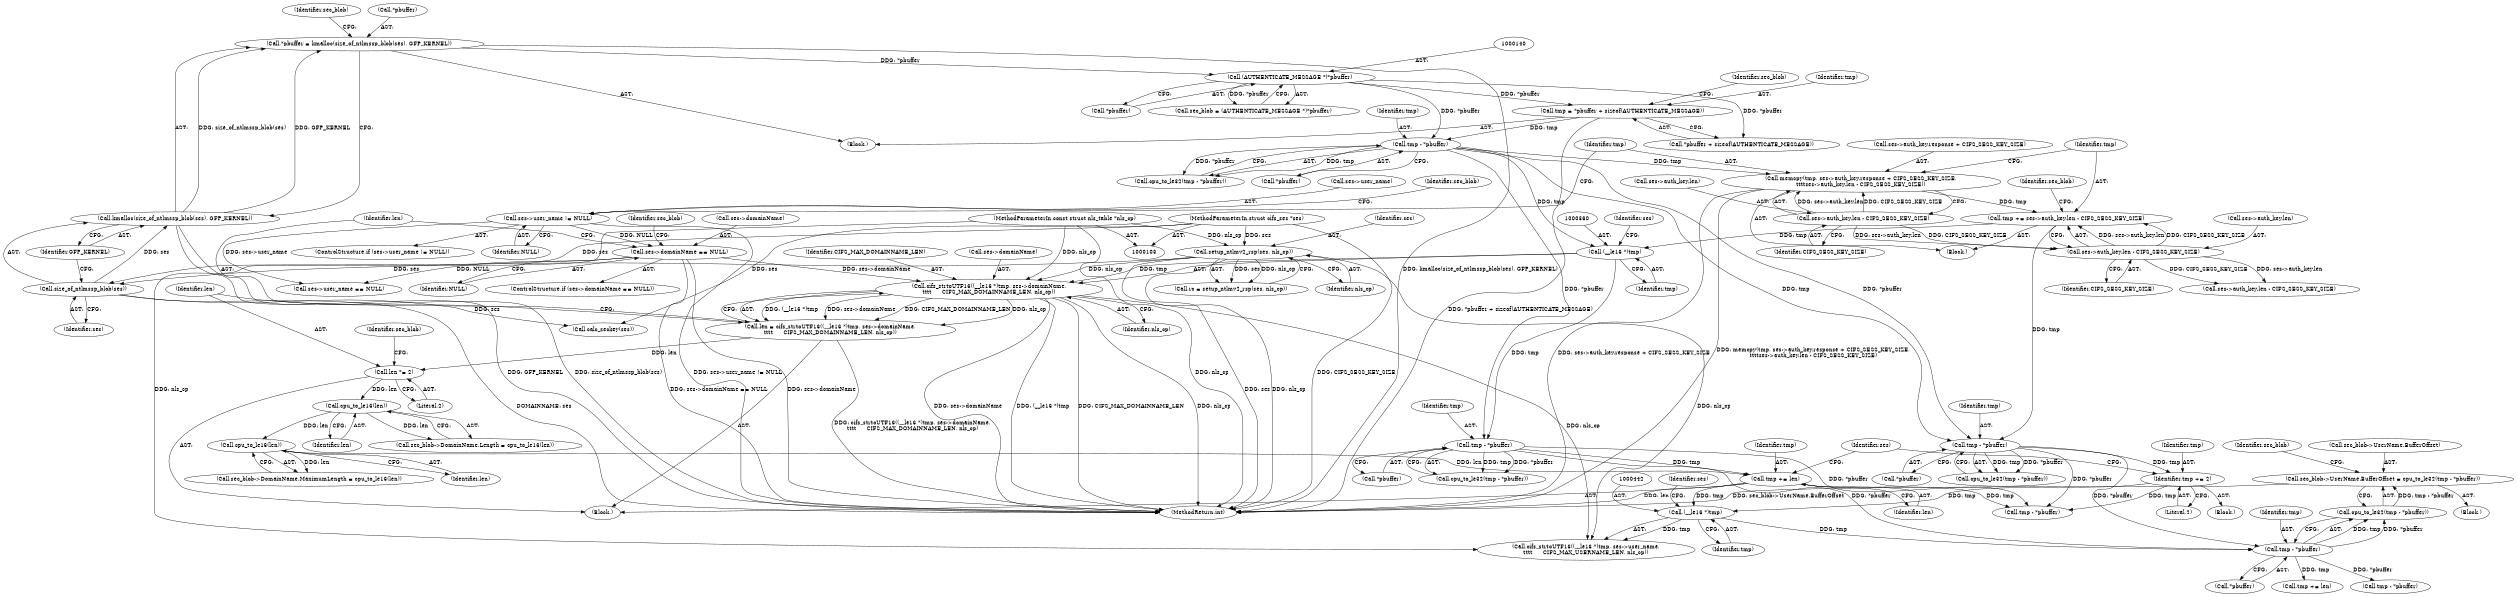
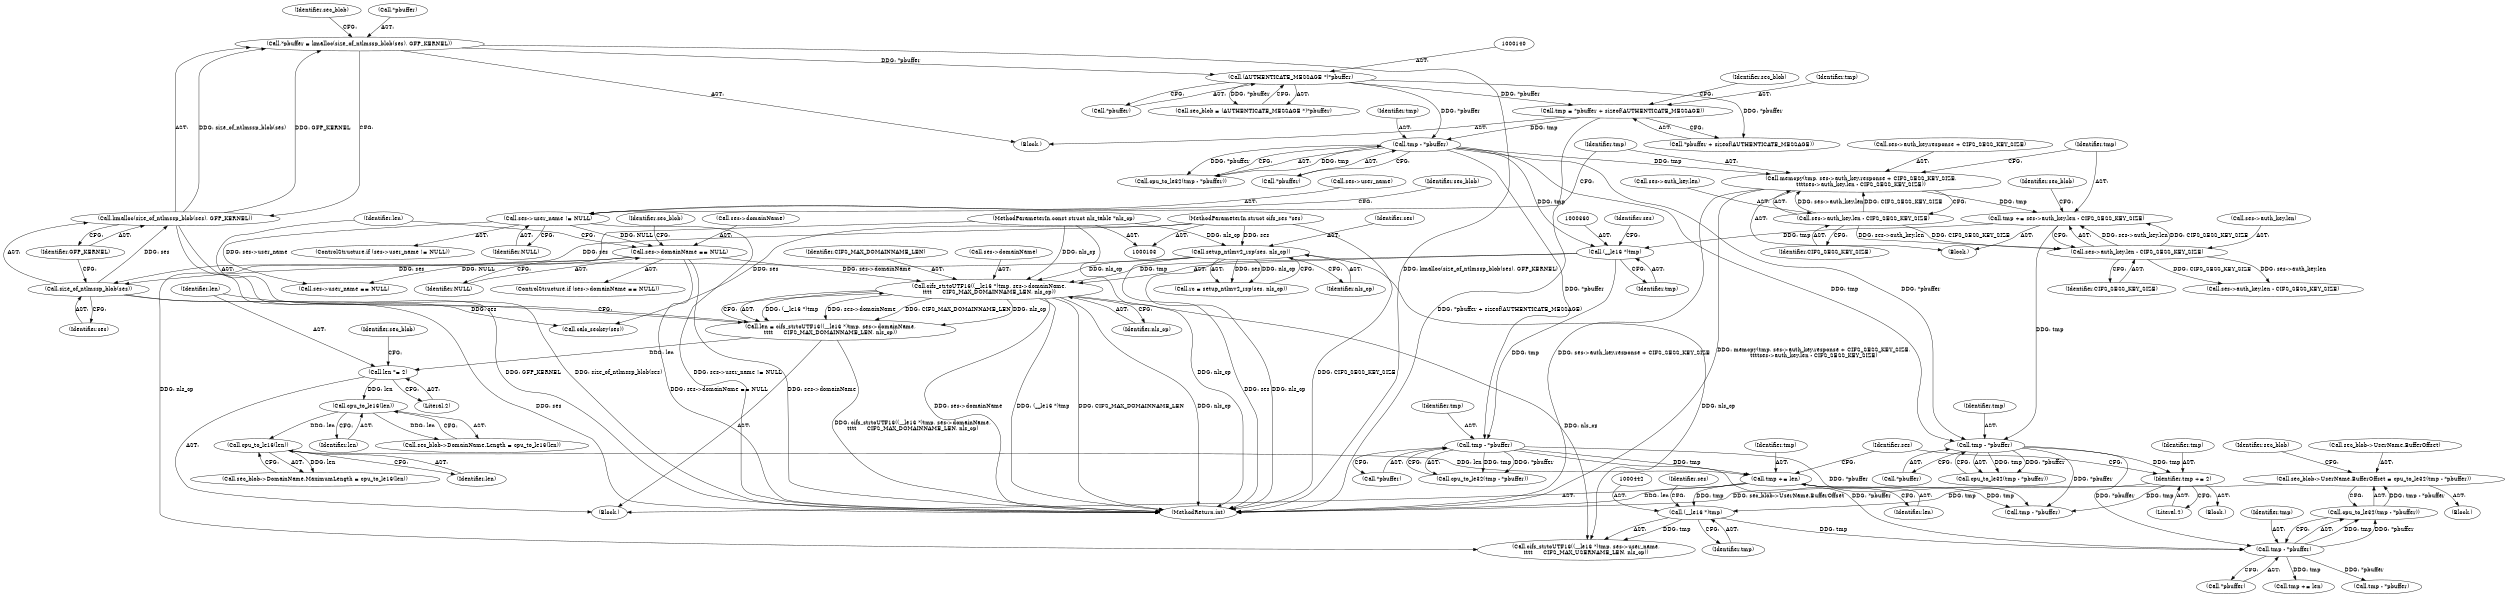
(544, 406) -> (549, 406)
